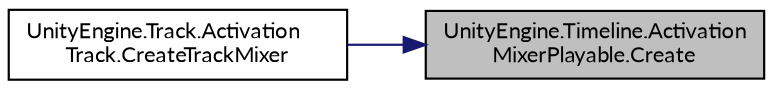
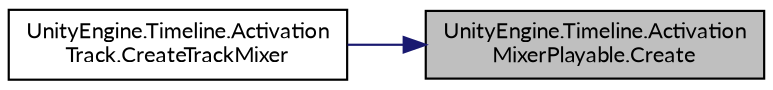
(178, 45) -> (178, 45)
